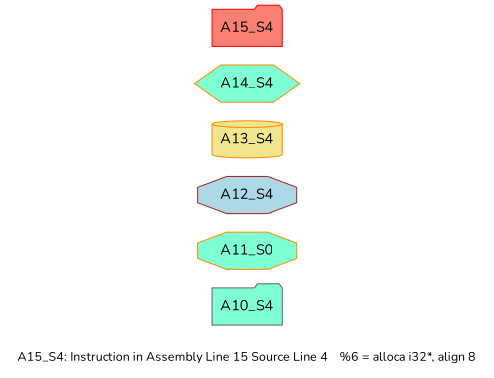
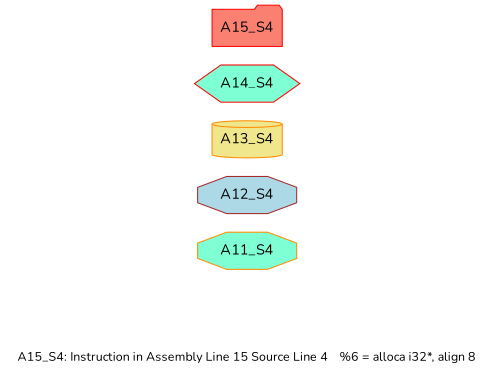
(247, 84) -> (247, 84)
(247, 251) -> (247, 251)
(247, 306) -> none
